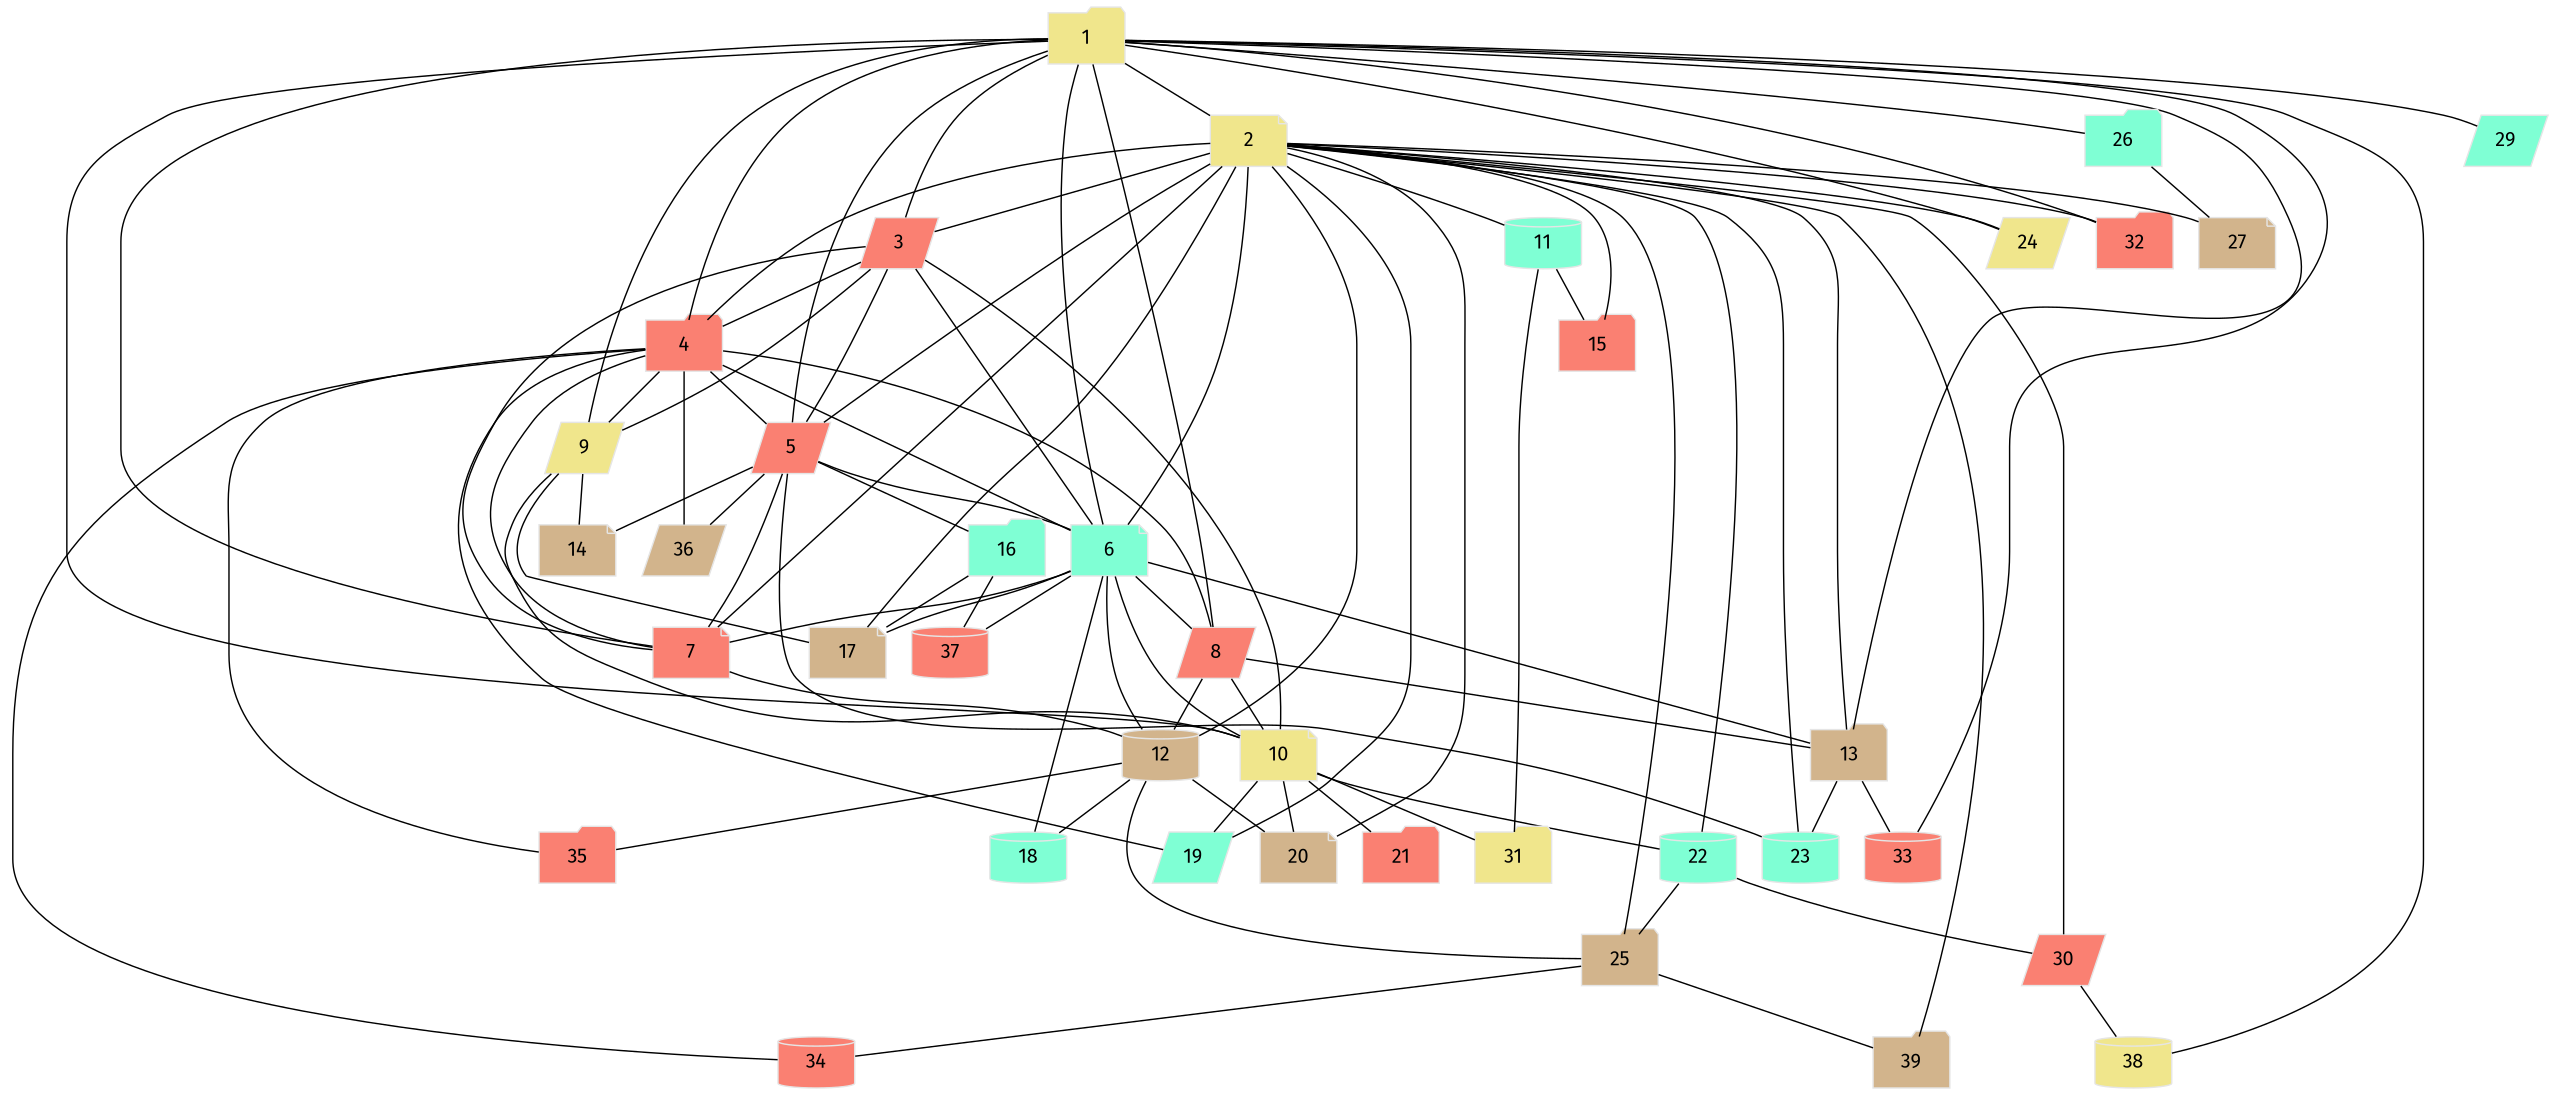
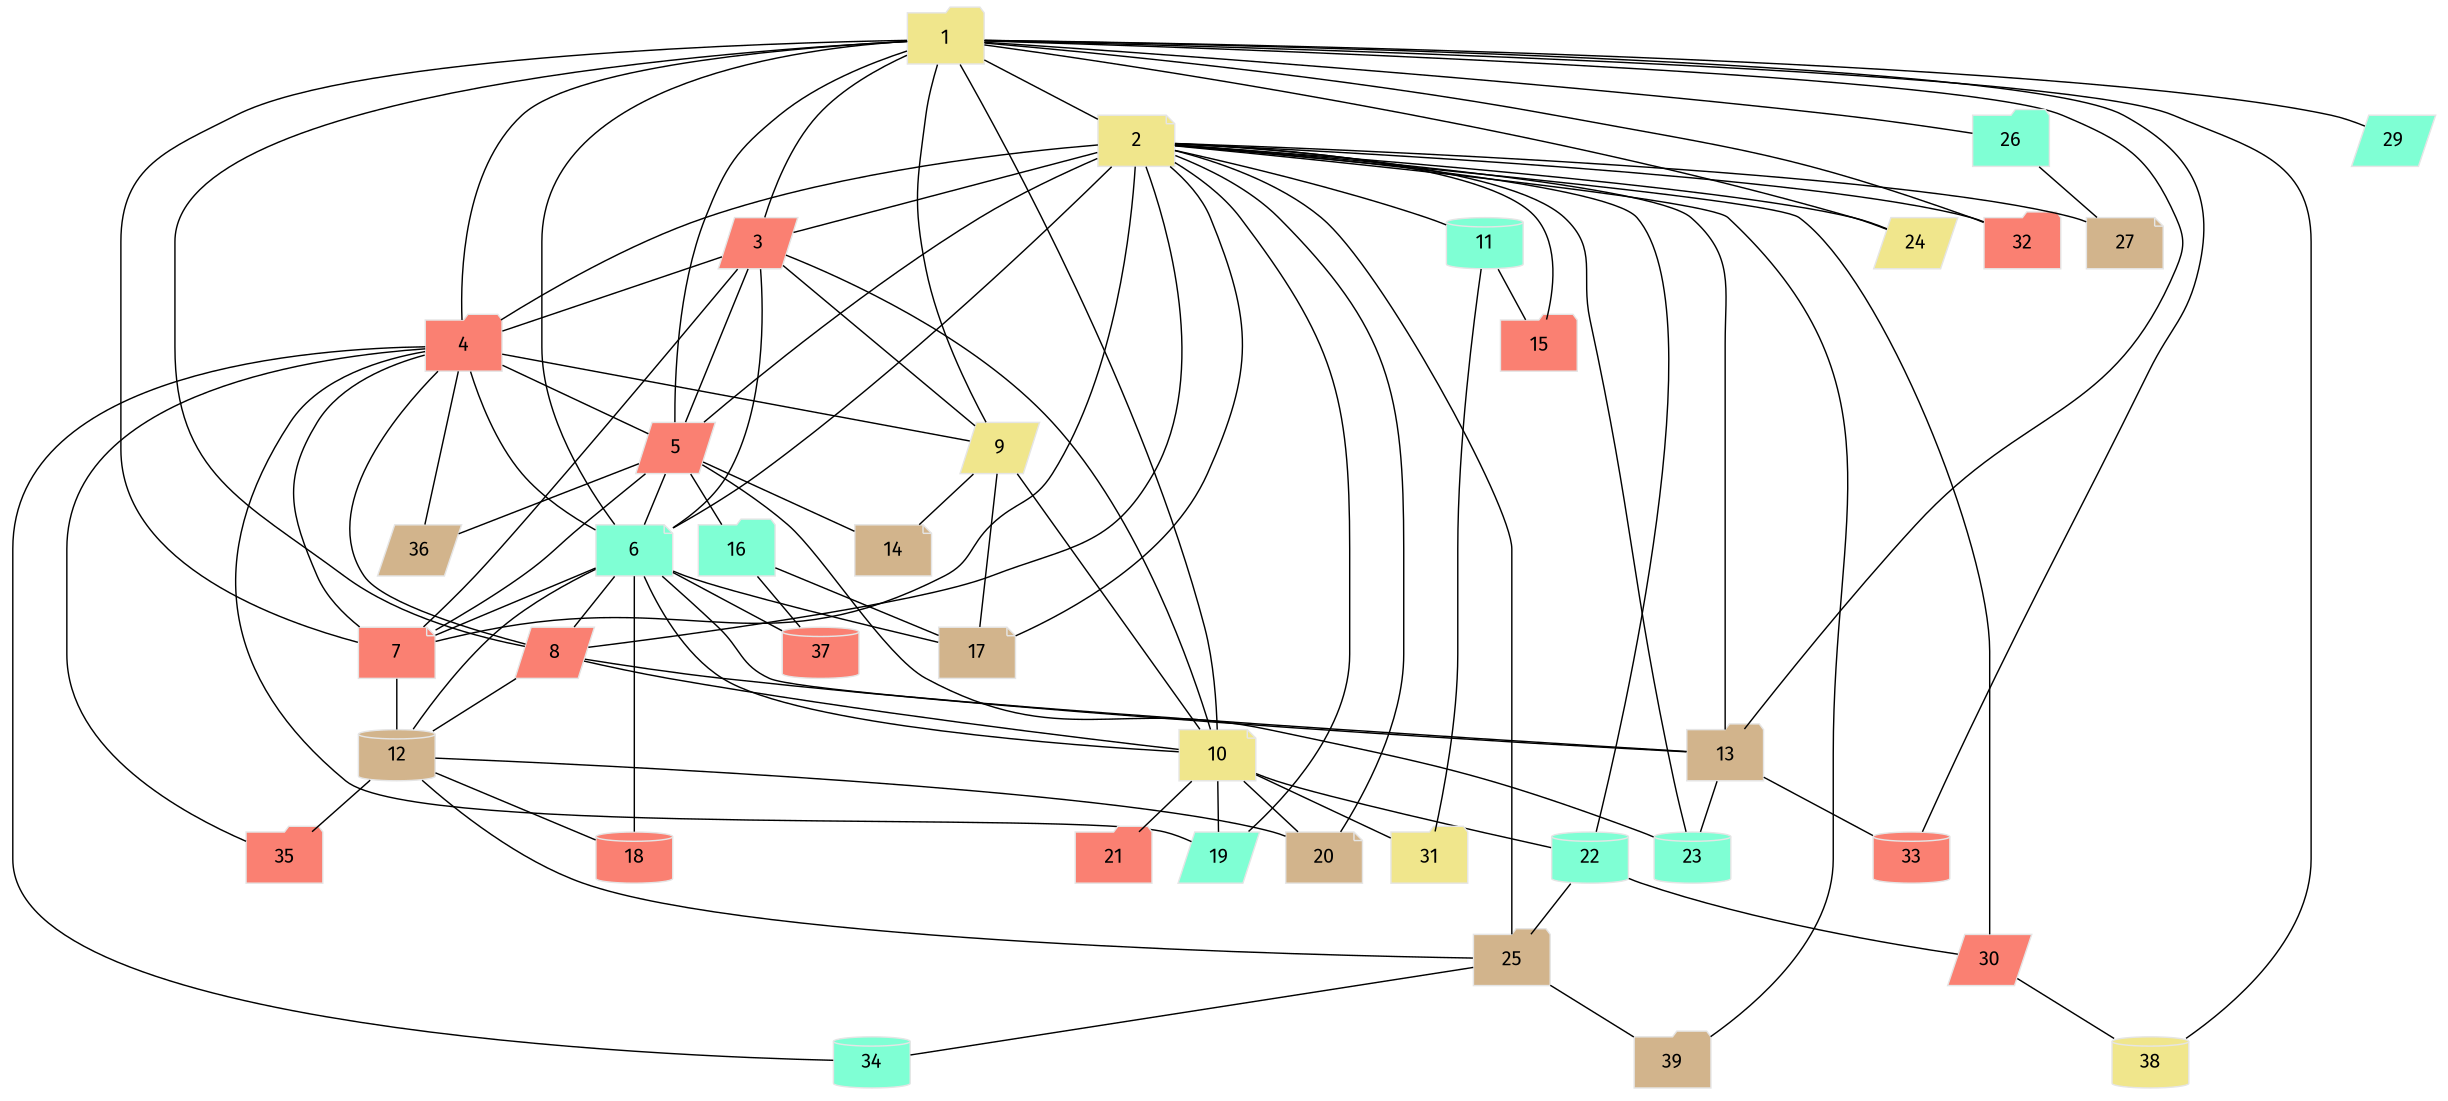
(1357, 475) -> (1040, 559)
(1028, 858) -> (634, 858)
(816, 1062) -> (872, 1062)
